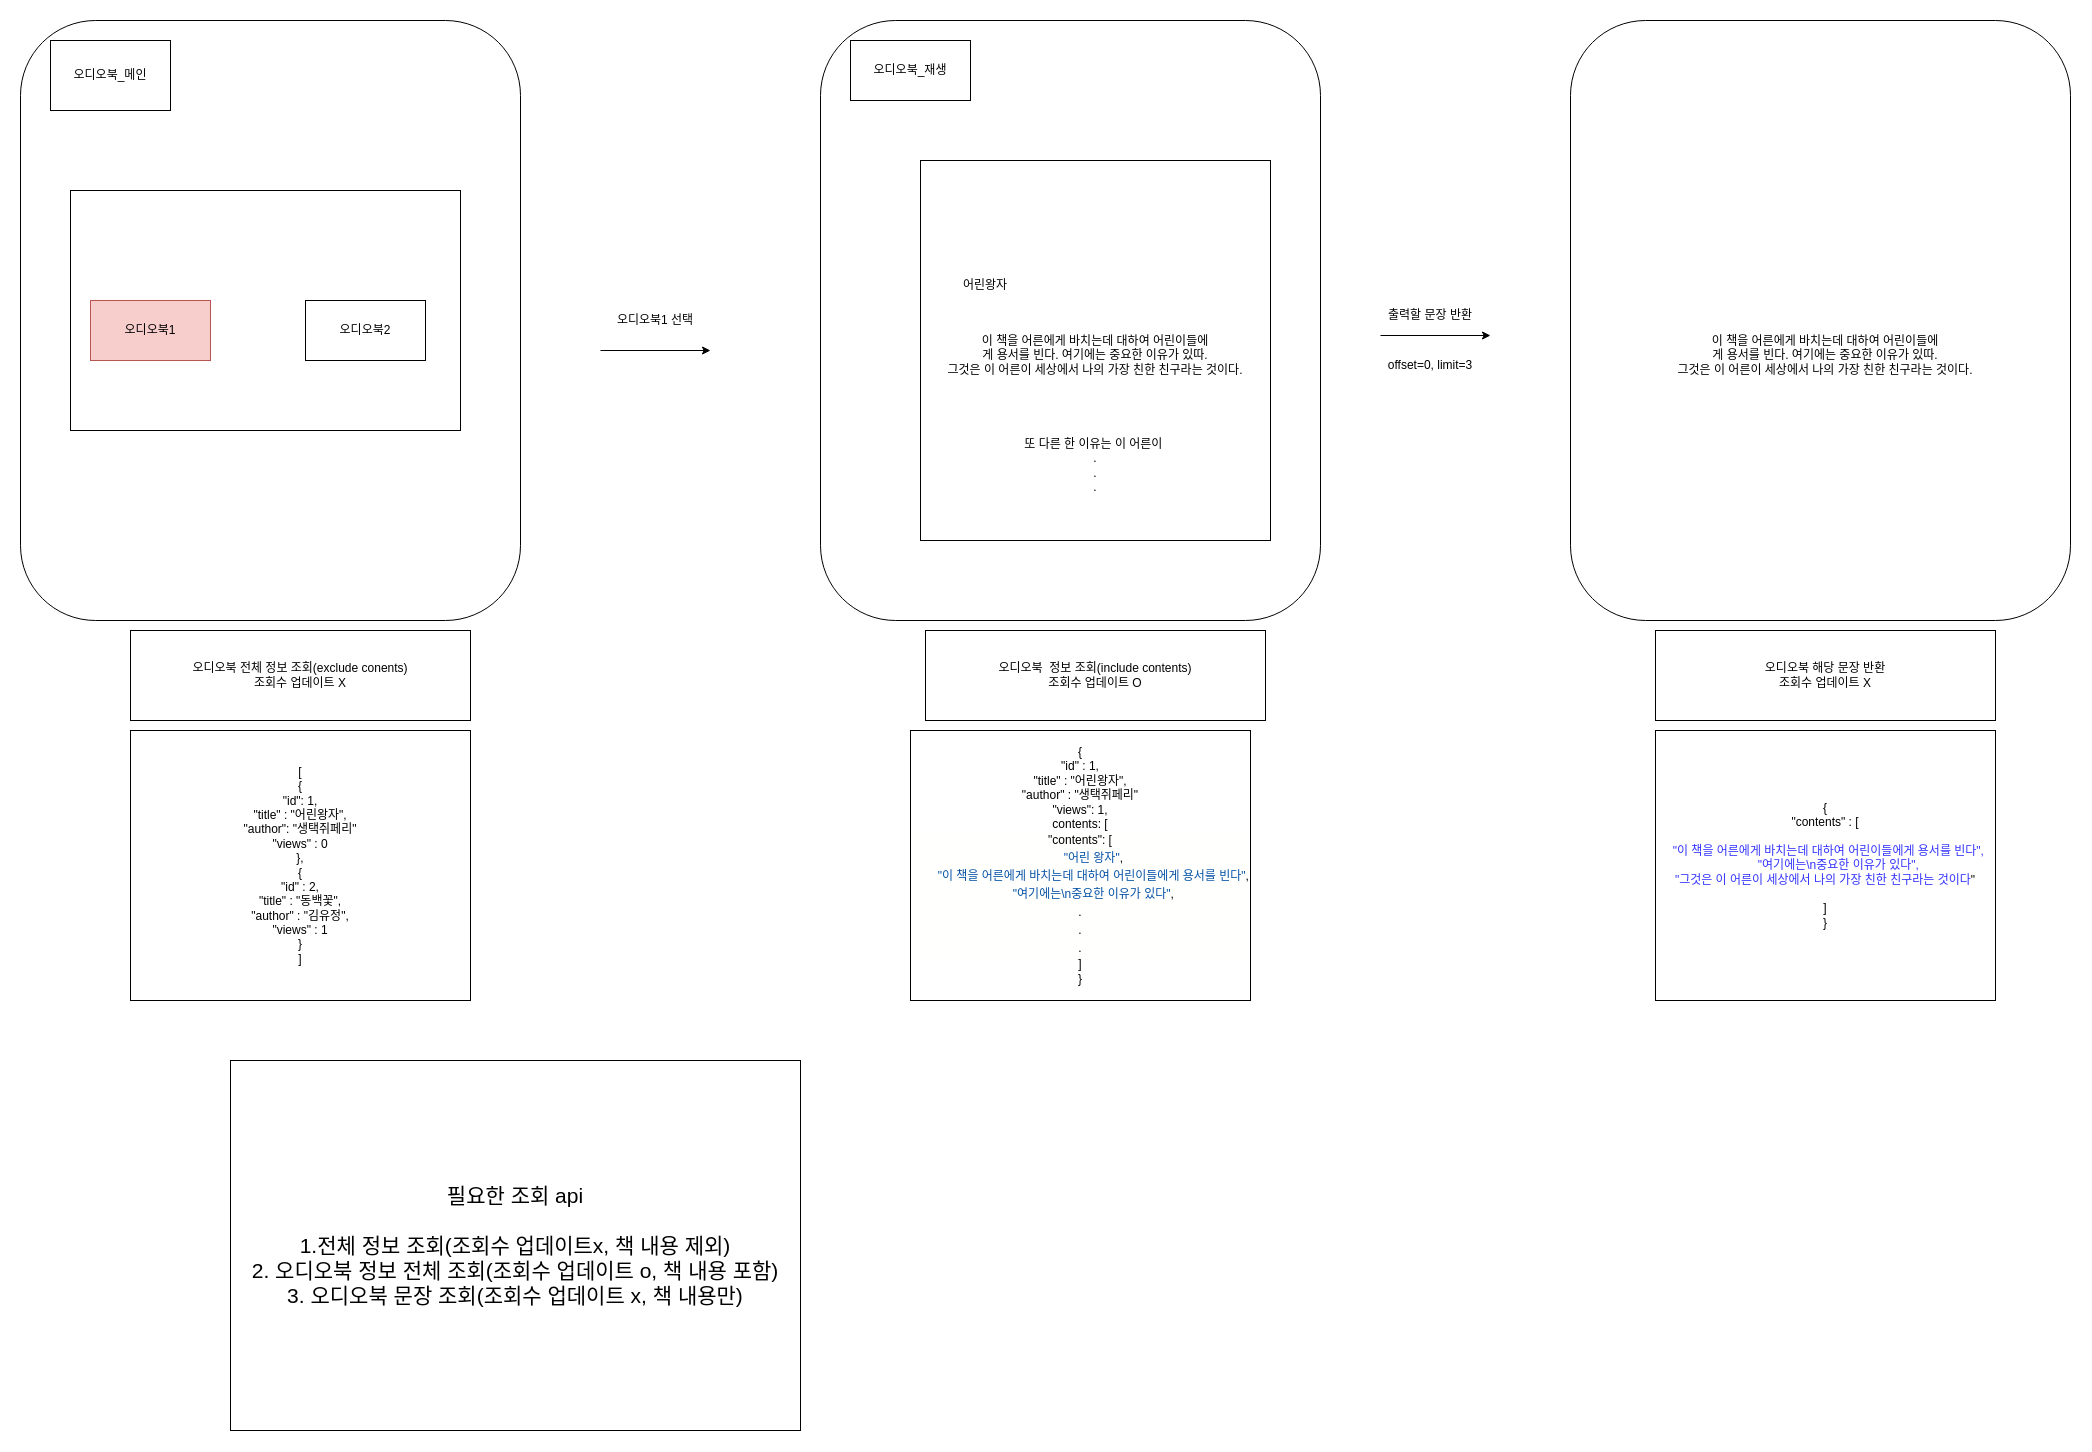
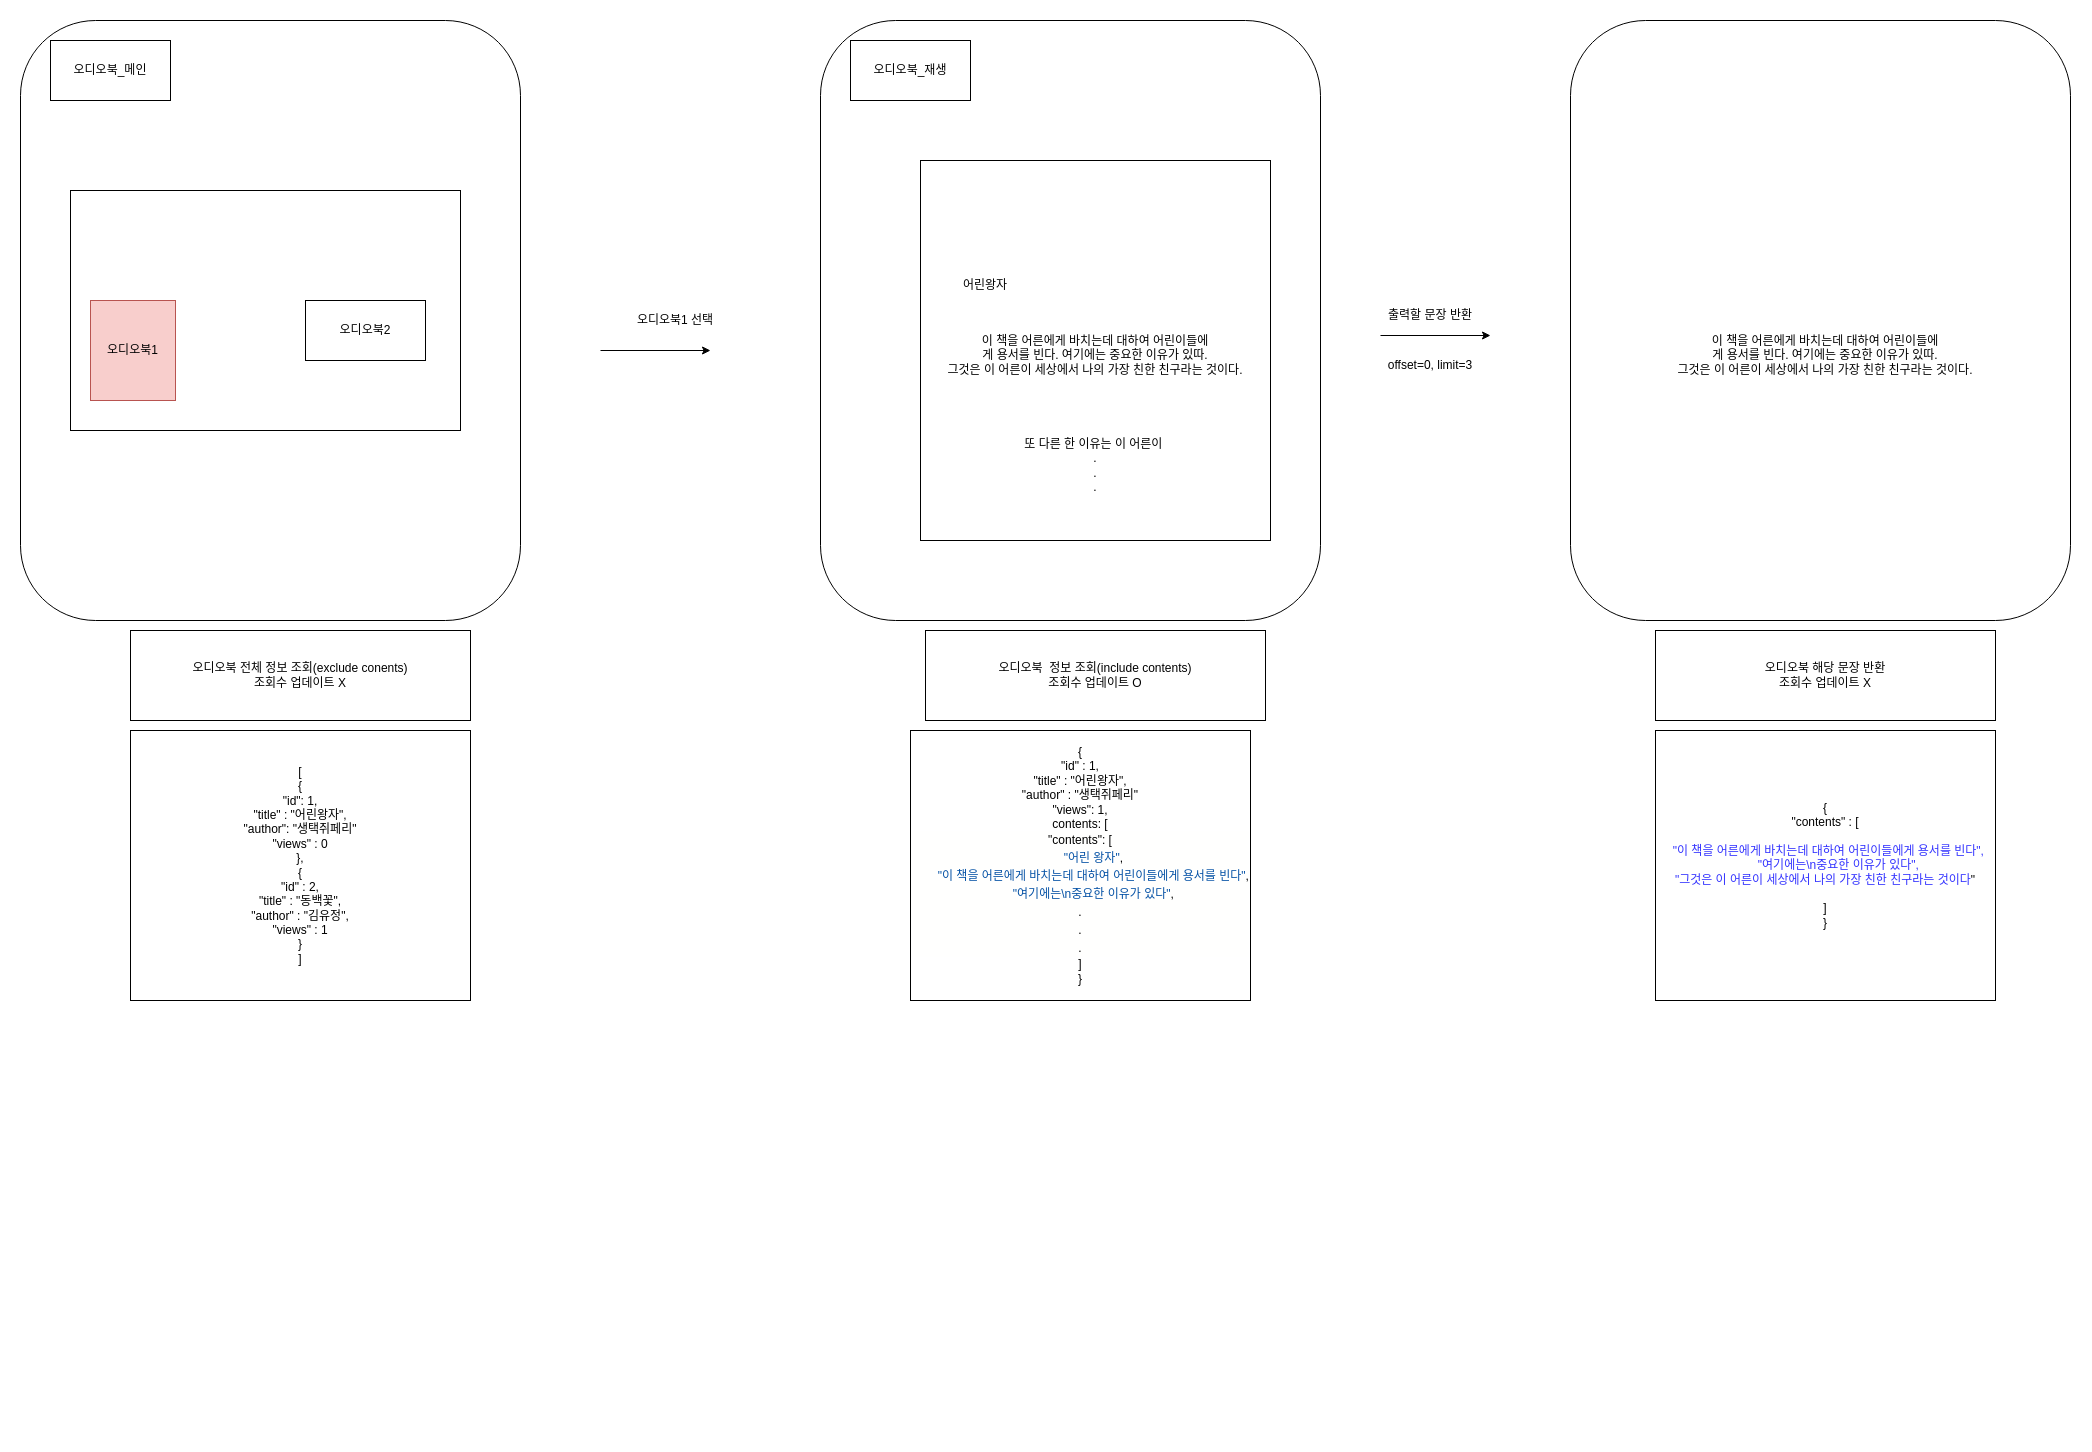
(111, 76) -> (111, 71)
(656, 321) -> (676, 321)
(151, 331) -> (133, 351)
(516, 1246) -> none
